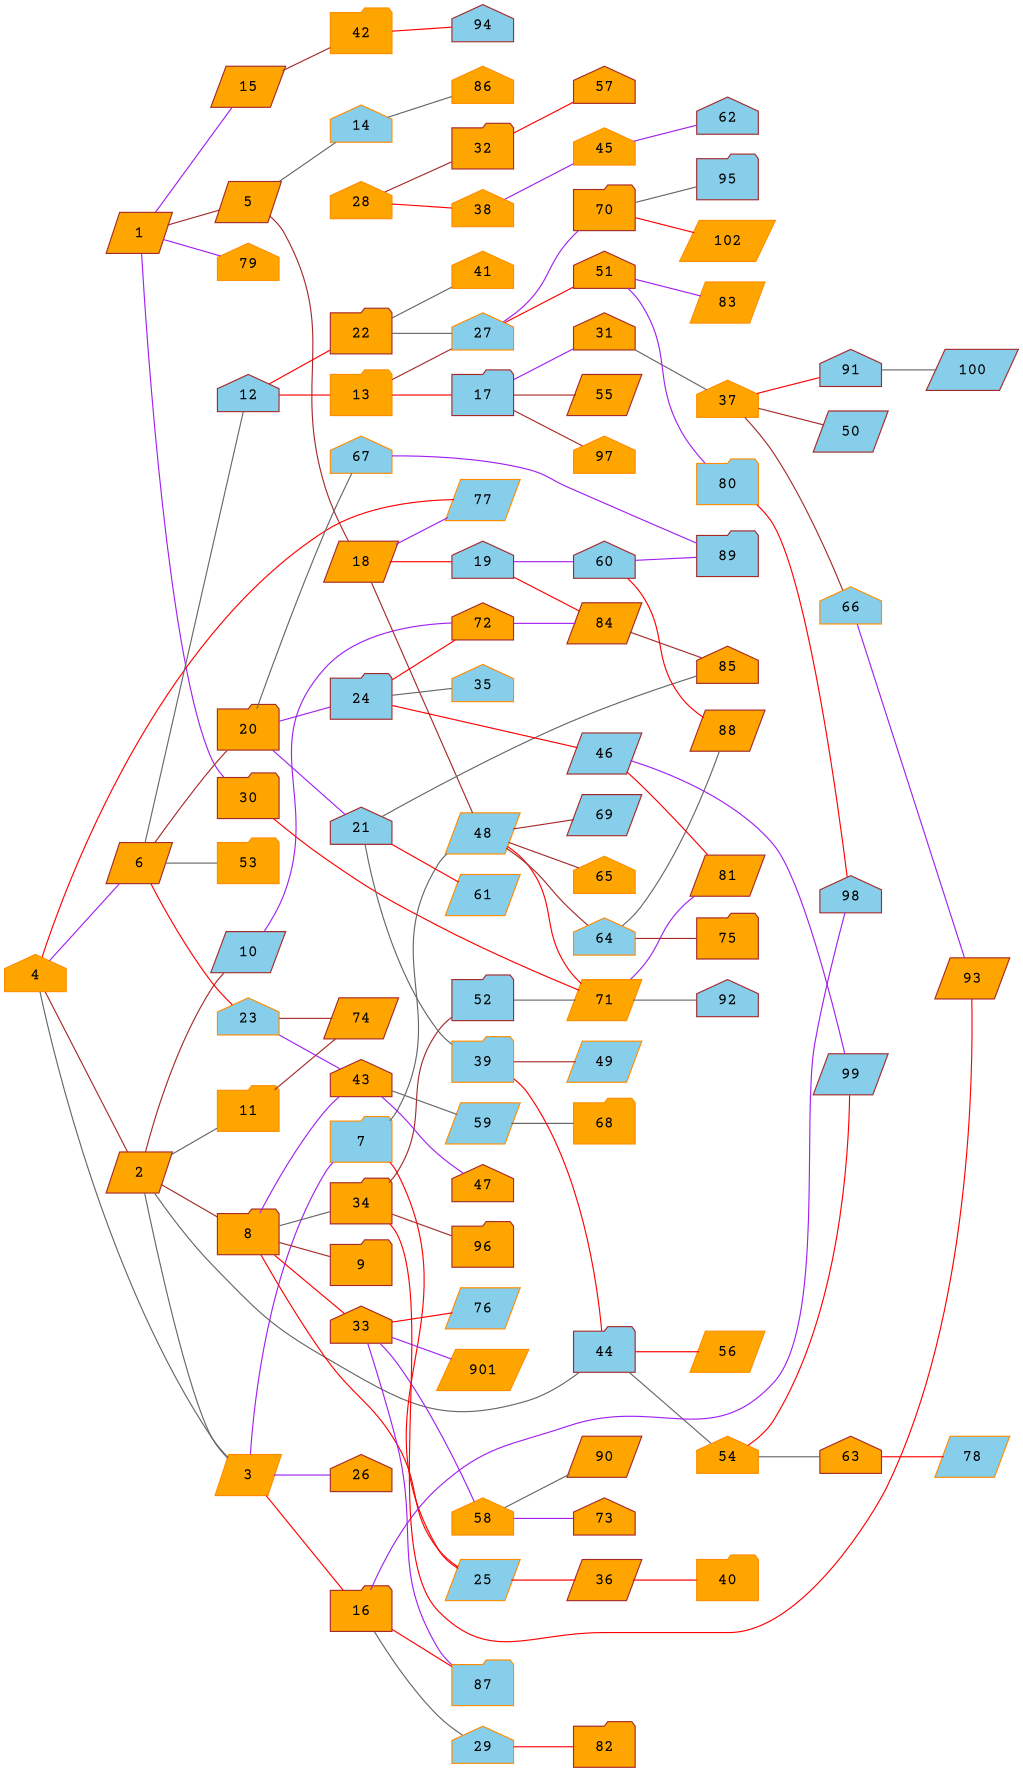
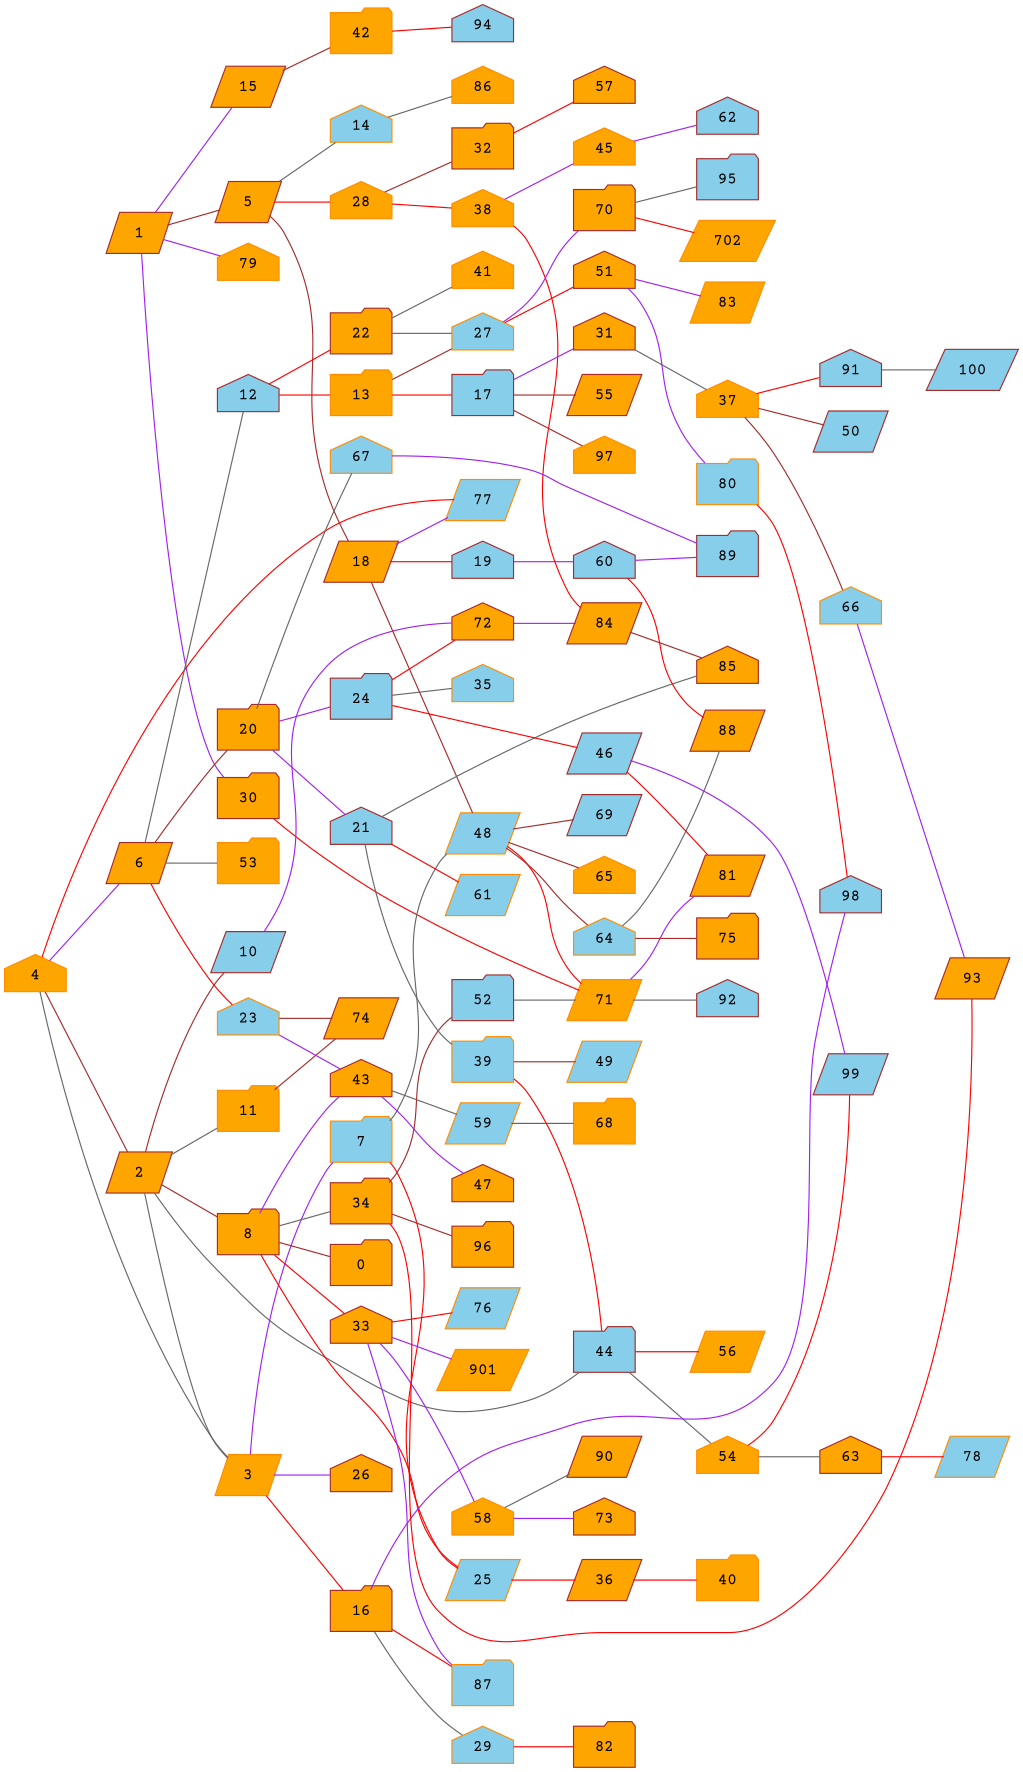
none -> (302, 202)
(728, 241) -> (728, 241)
(547, 594) -> (551, 416)
(361, 1265) -> (361, 1265)
